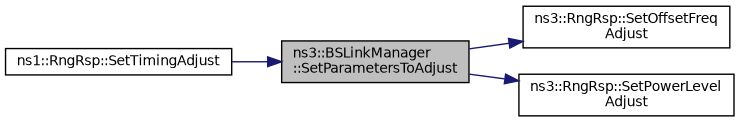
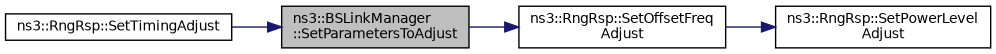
(119, 62) -> (119, 27)
(487, 77) -> (744, 27)
